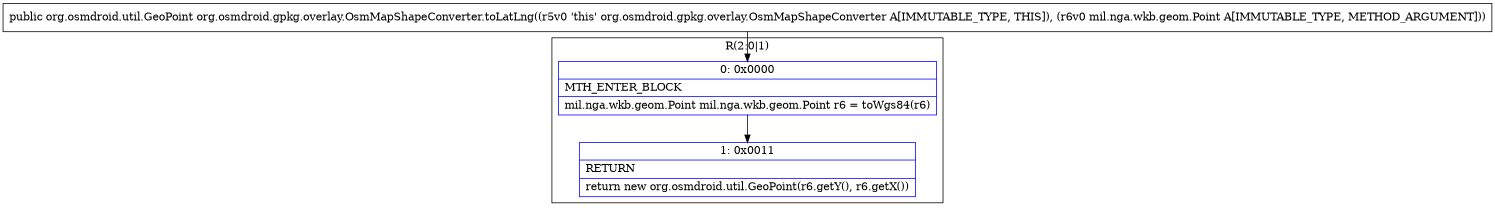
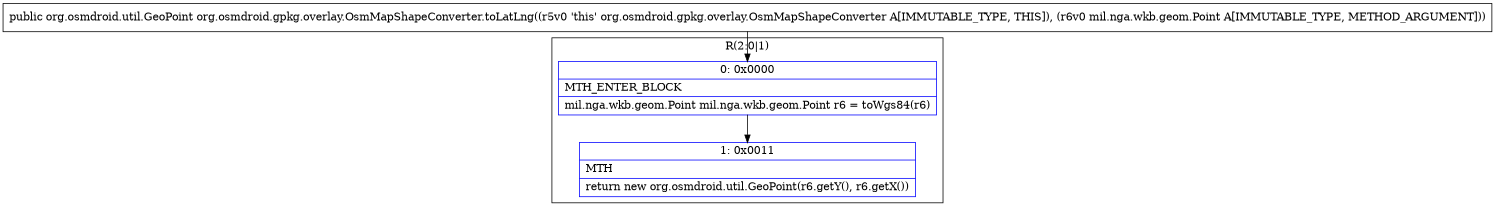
(610, 169) -> (599, 169)
